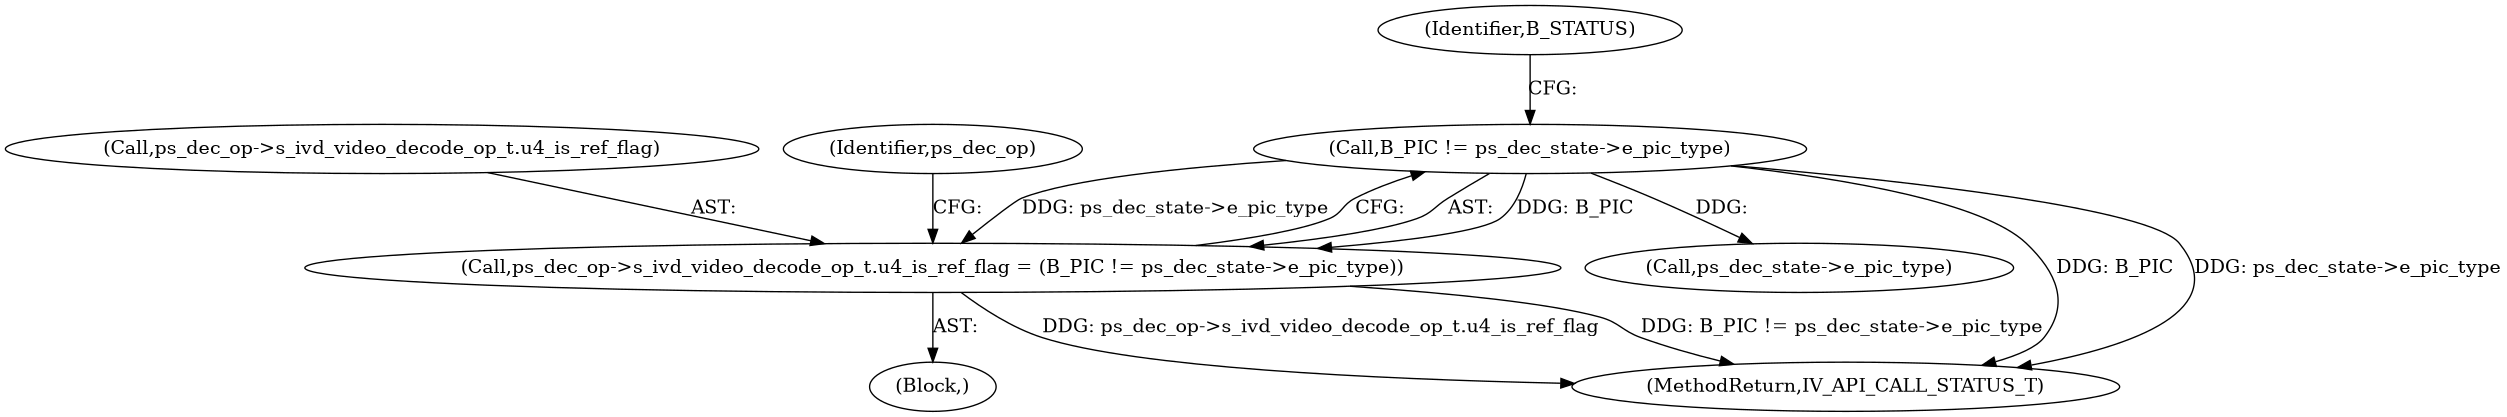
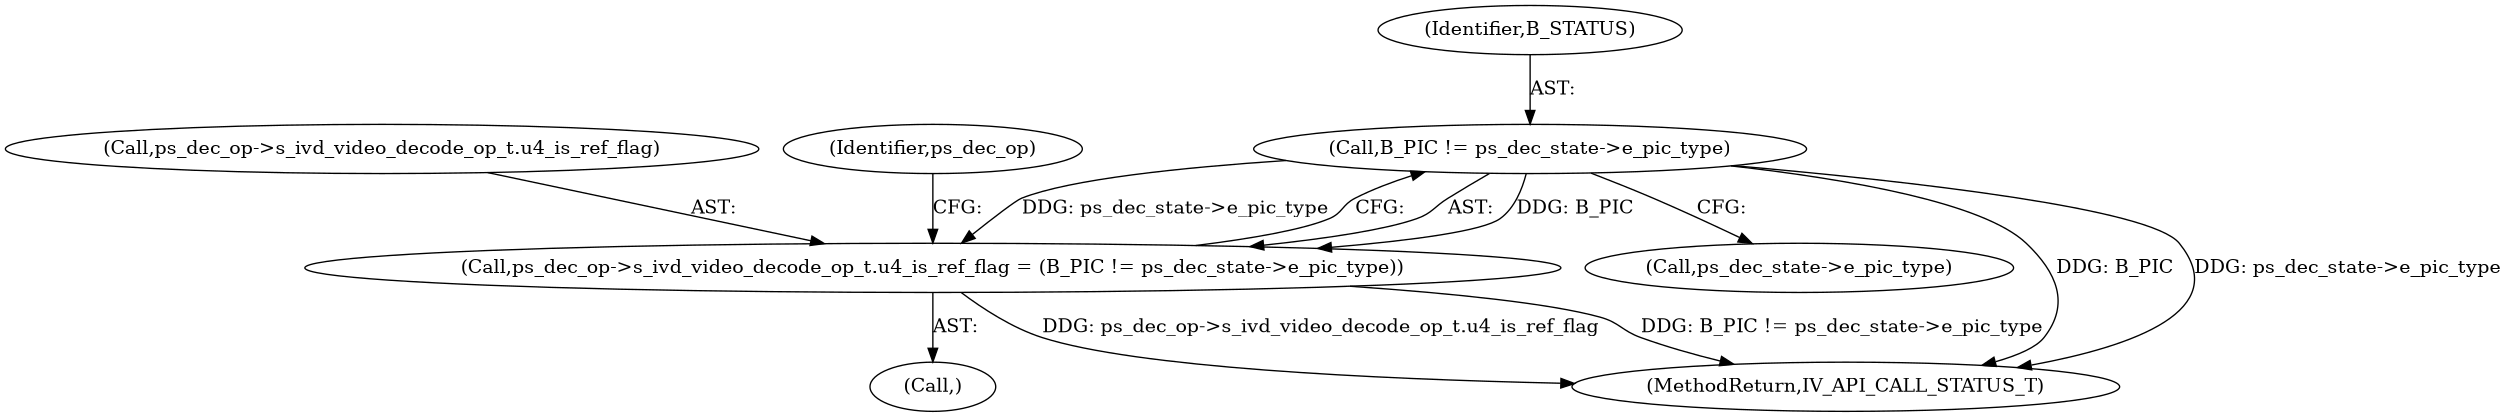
(1556, 90) -> (1556, 90)
(1725, 208) -> (1725, 208)
(933, 387) -> (933, 387)
